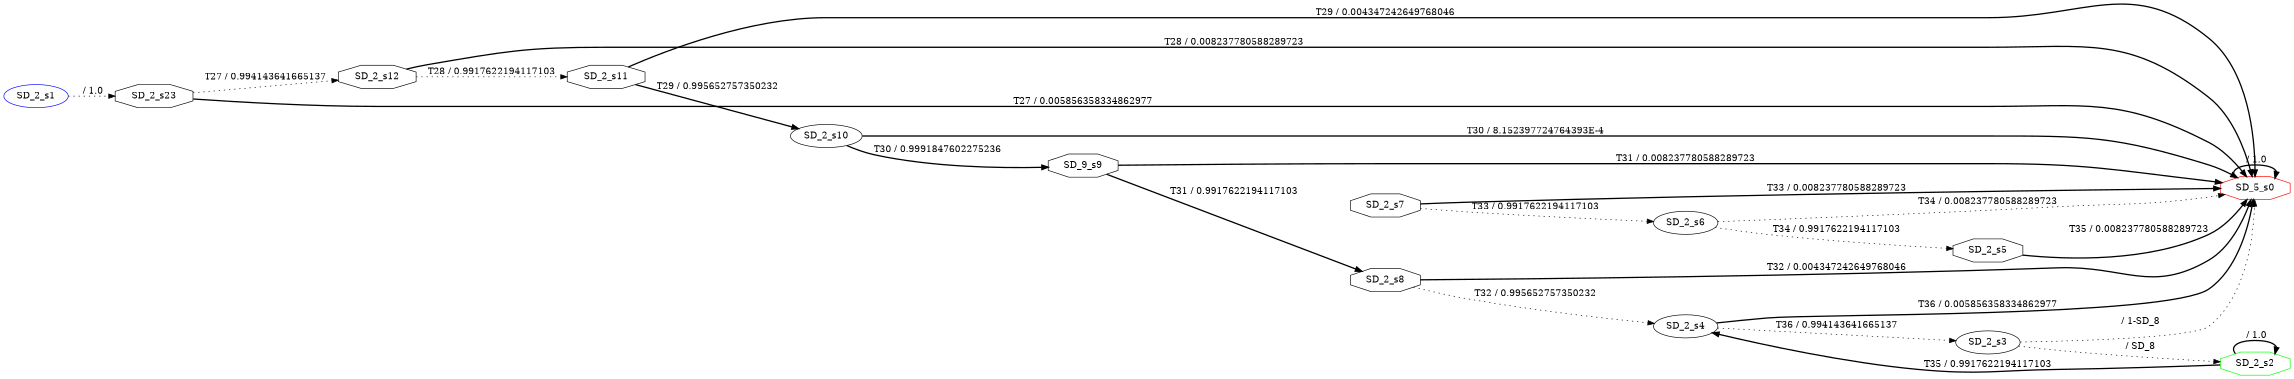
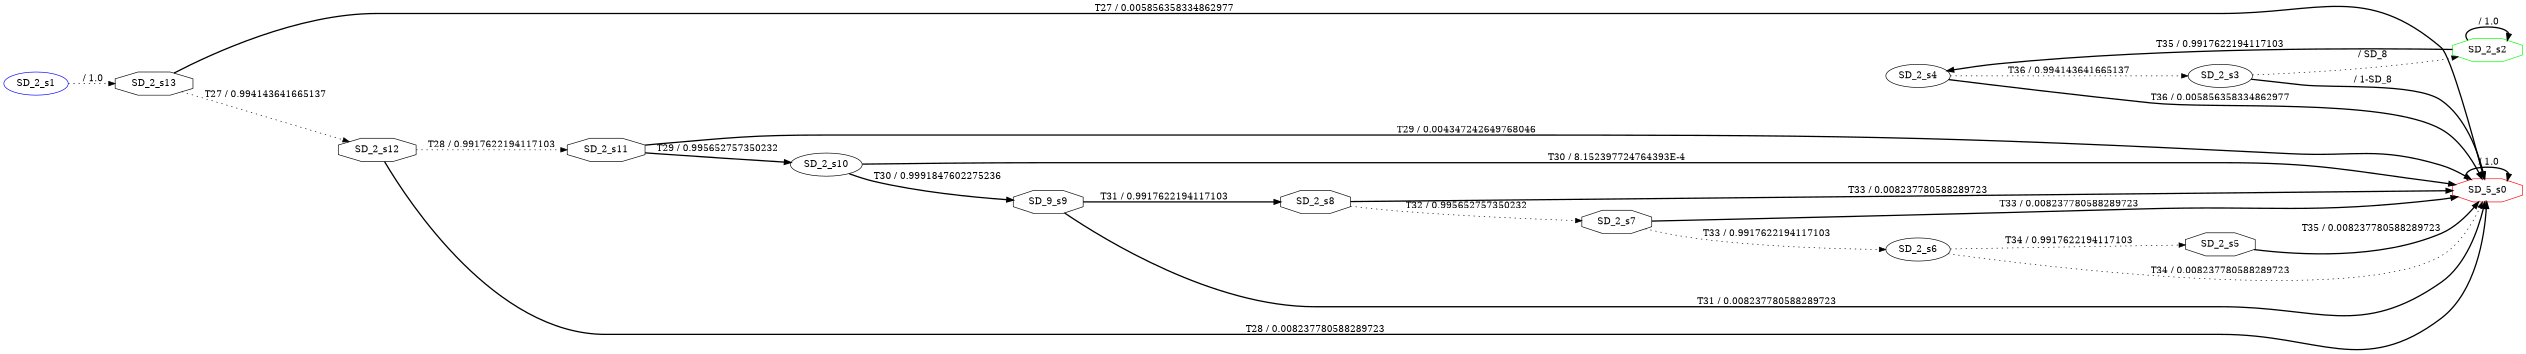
(154, 96) -> (154, 84)
(1837, 268) -> (1918, 191)
(1530, 309) -> (1463, 215)
(2181, 333) -> (2389, 88)
